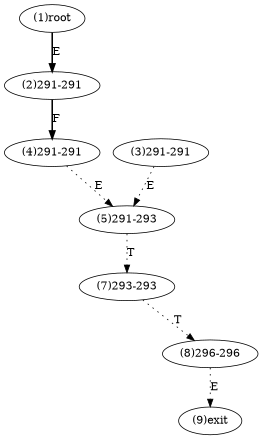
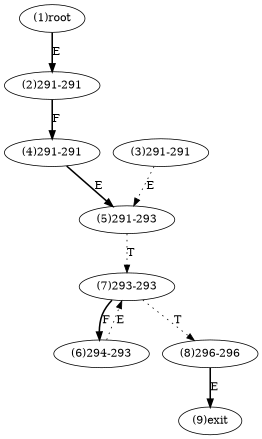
(87, 184) -> (87, 184)
none -> (102, 354)
(210, 383) -> (210, 383)
